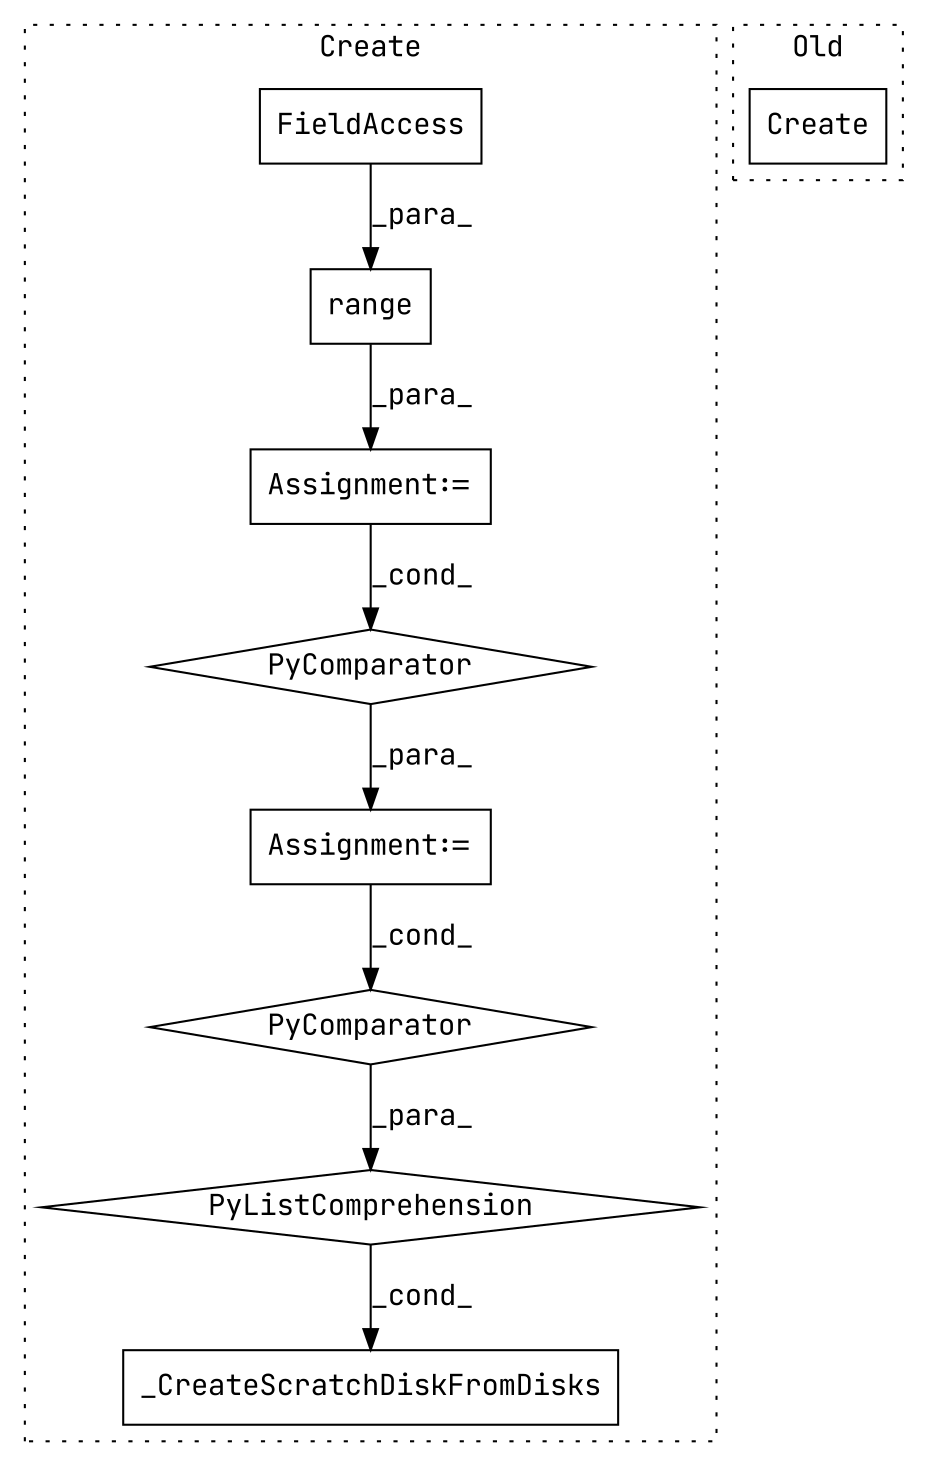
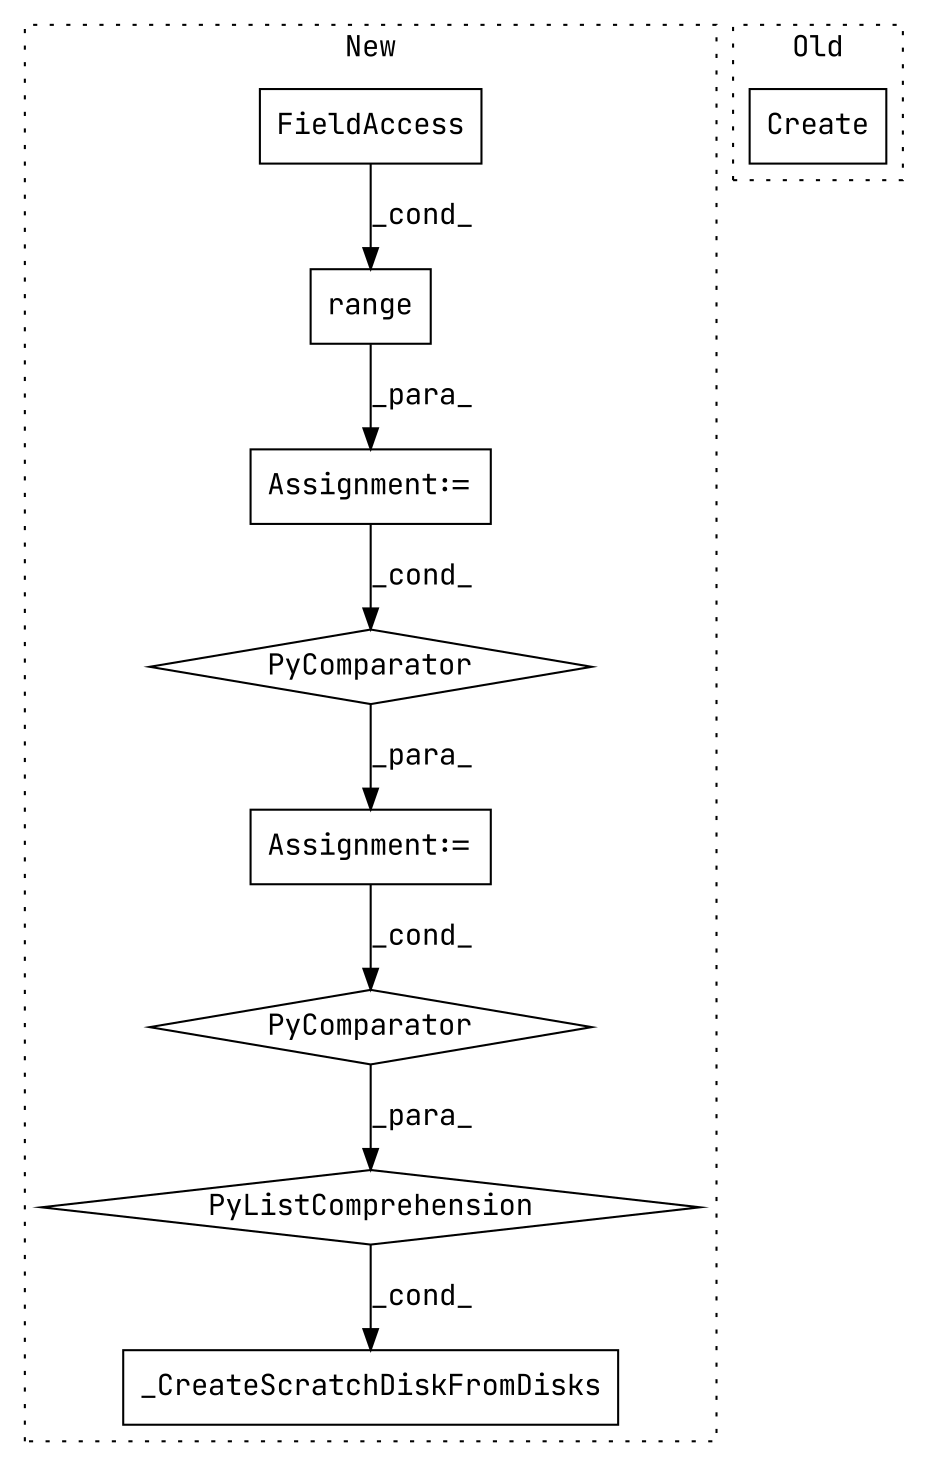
(371, 49) -> (371, 49)
(422, 216) -> (422, 216)
